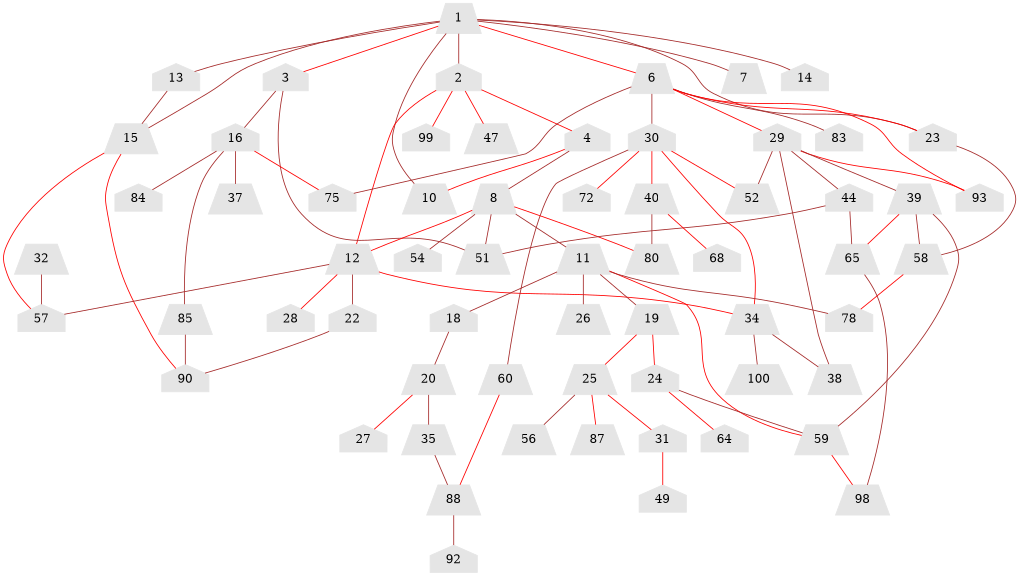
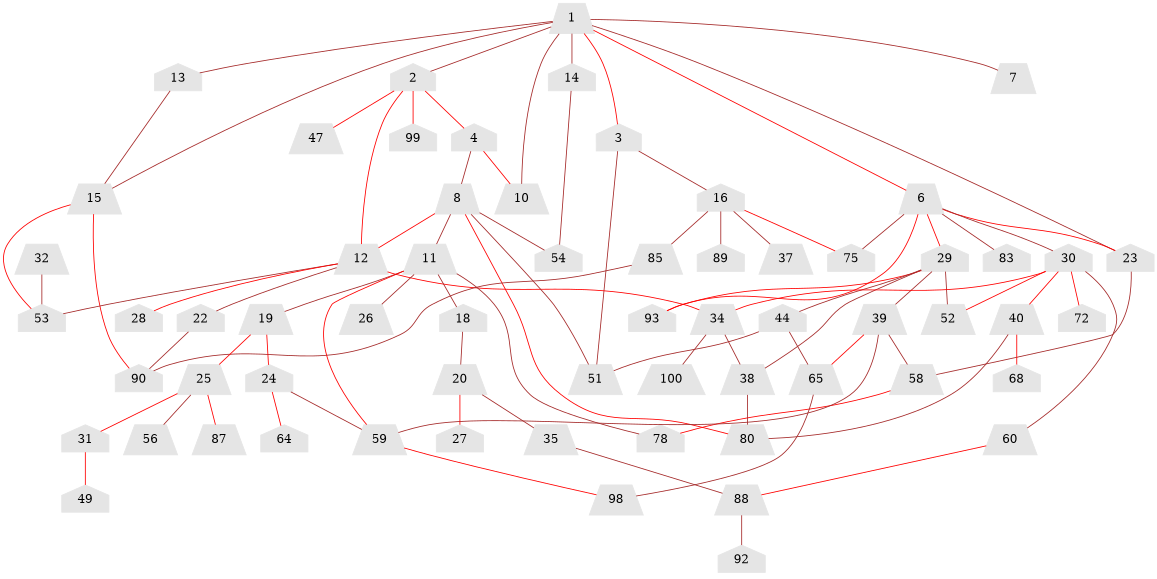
none -> (565, 168)
(139, 199) -> (721, 259)
(42, 319) -> (42, 319)
none -> (748, 410)
